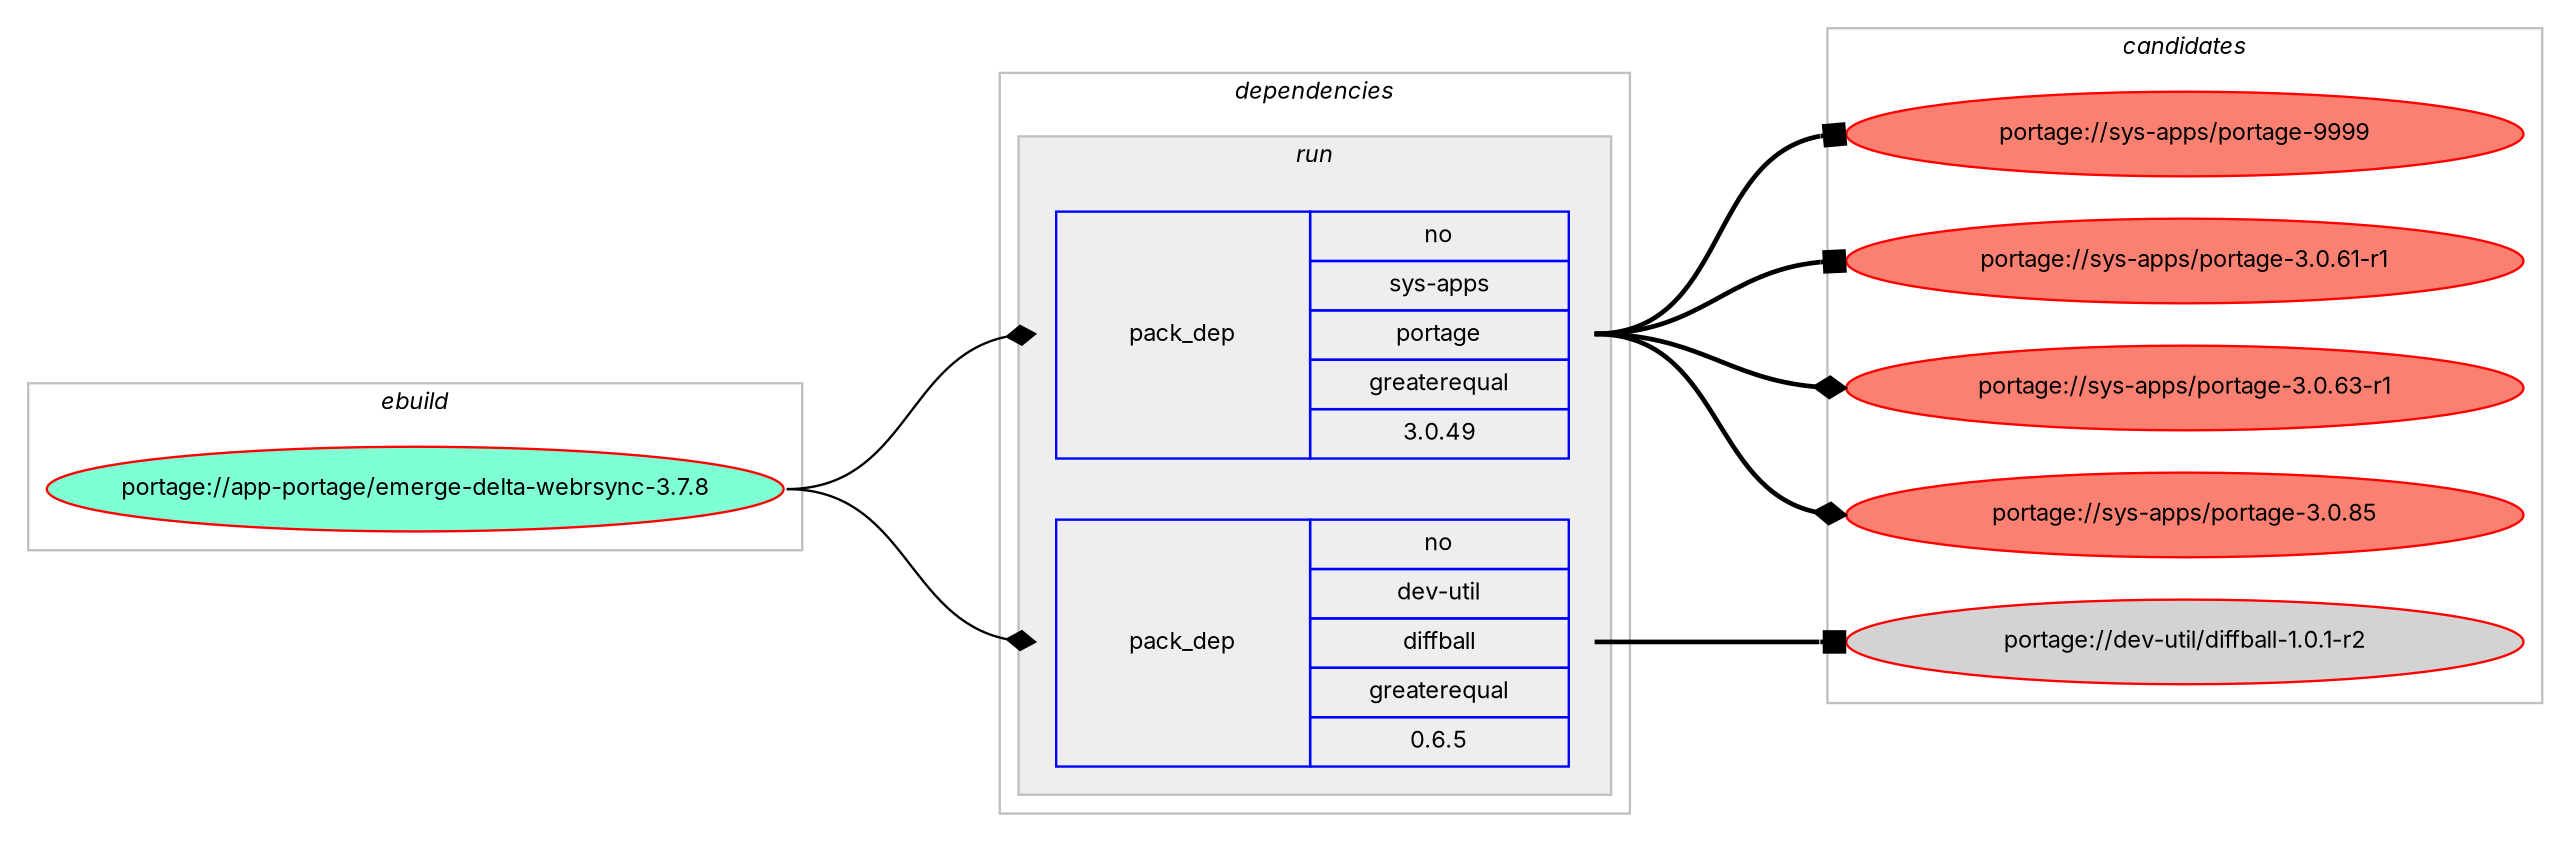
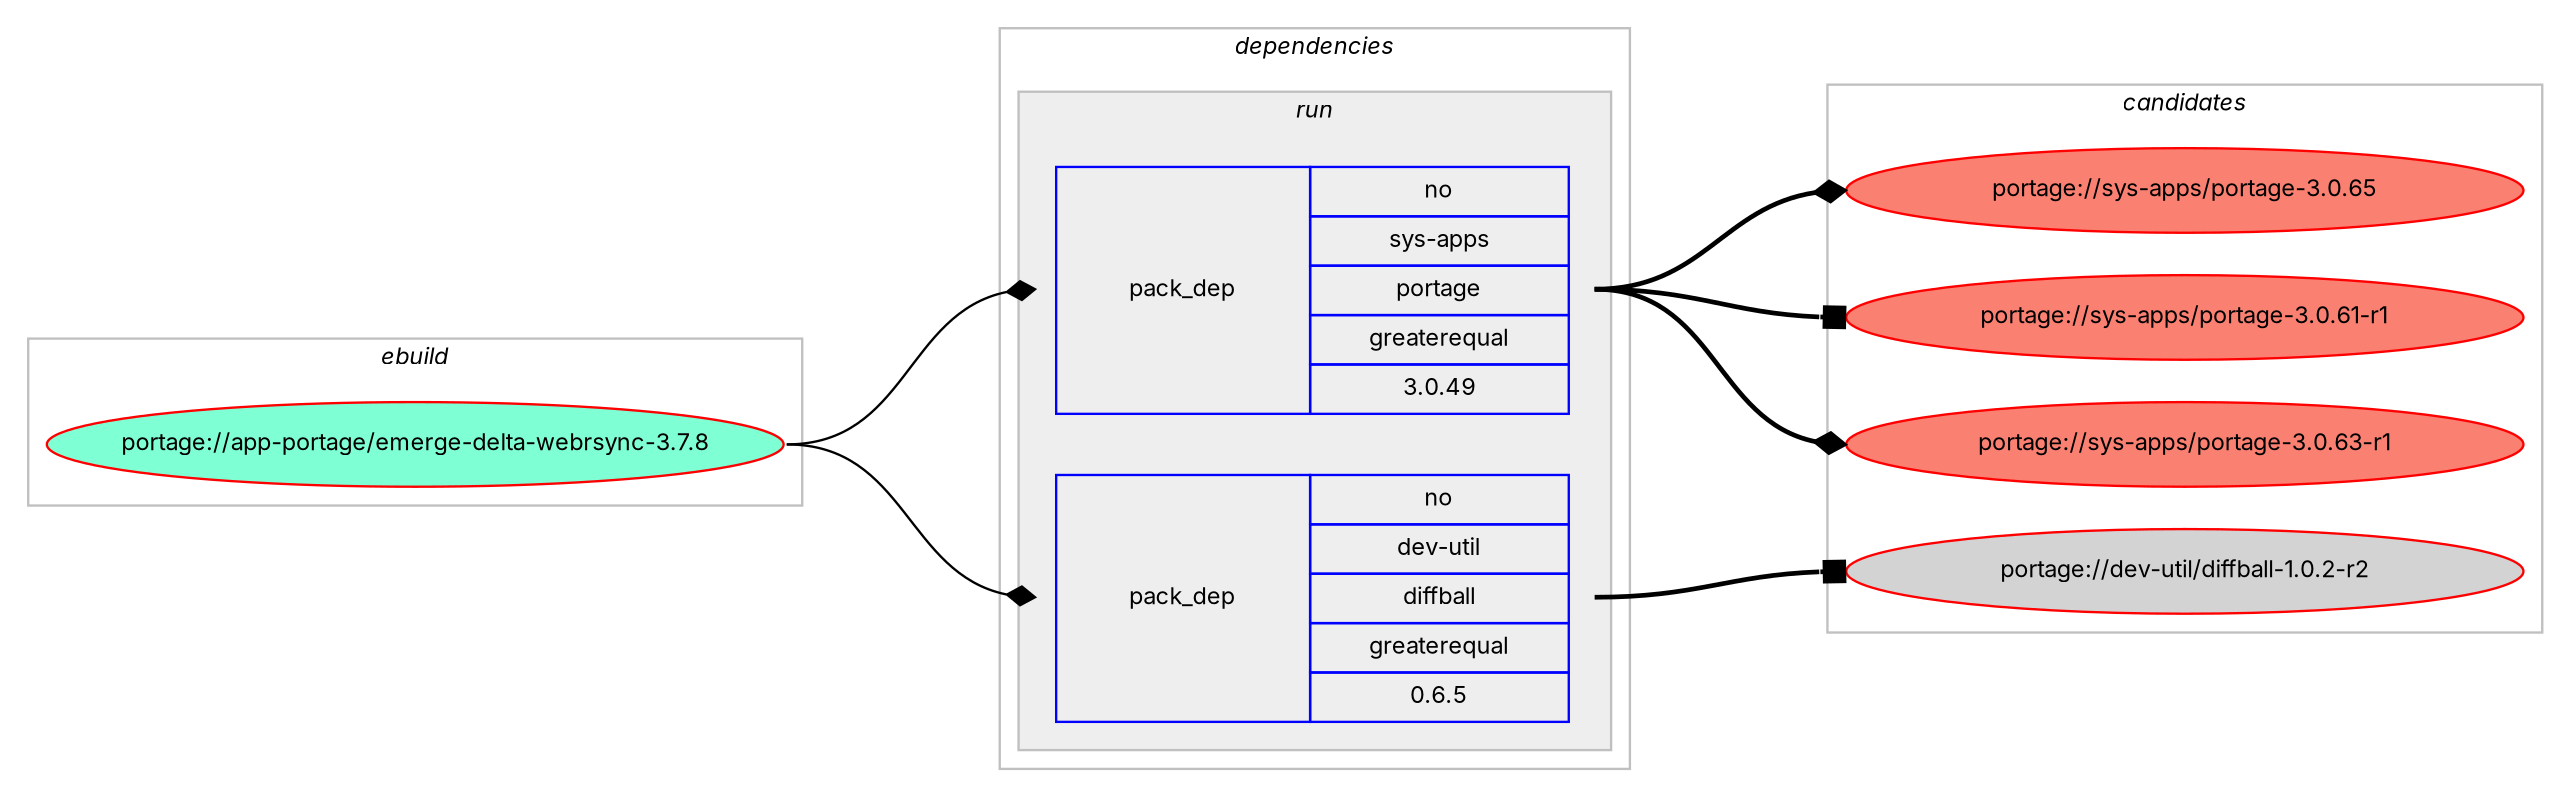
(2185, 134) -> none
(2185, 515) -> (2185, 190)
(2185, 642) -> (2185, 571)
